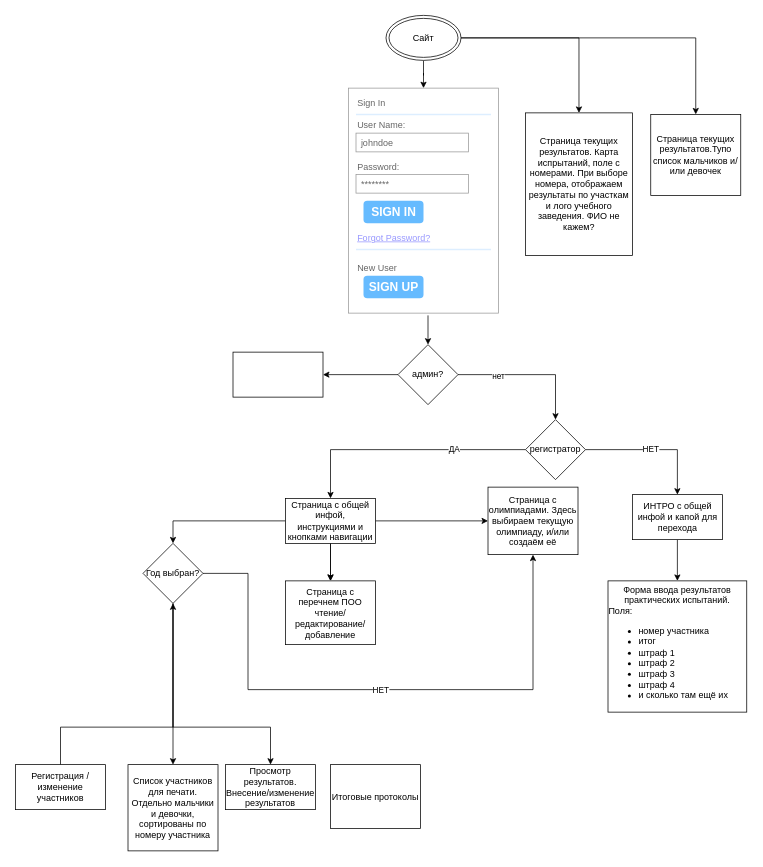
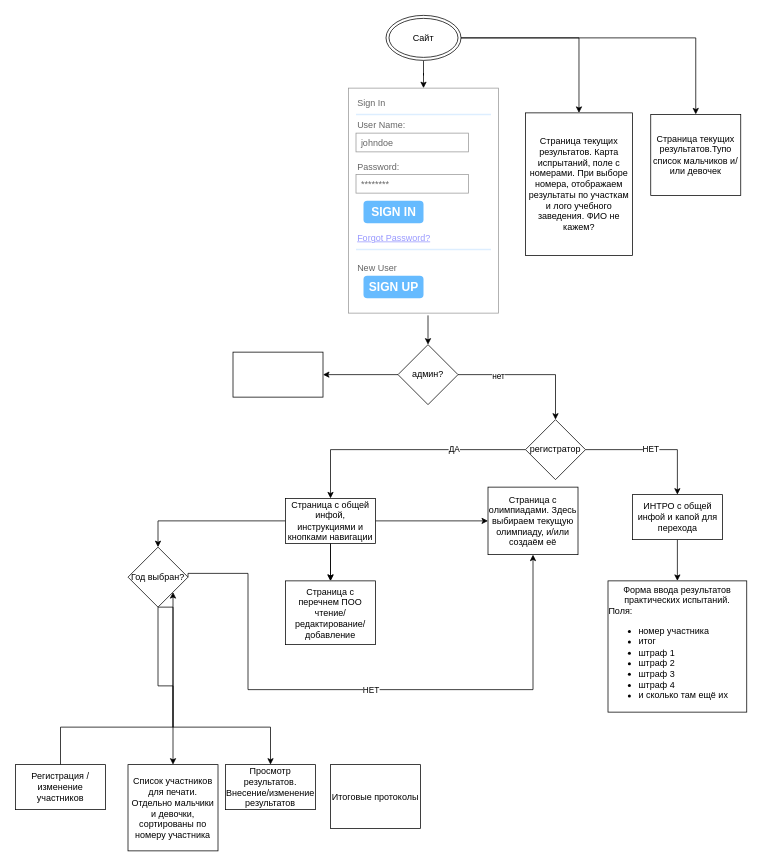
(173, 573) -> (158, 577)
